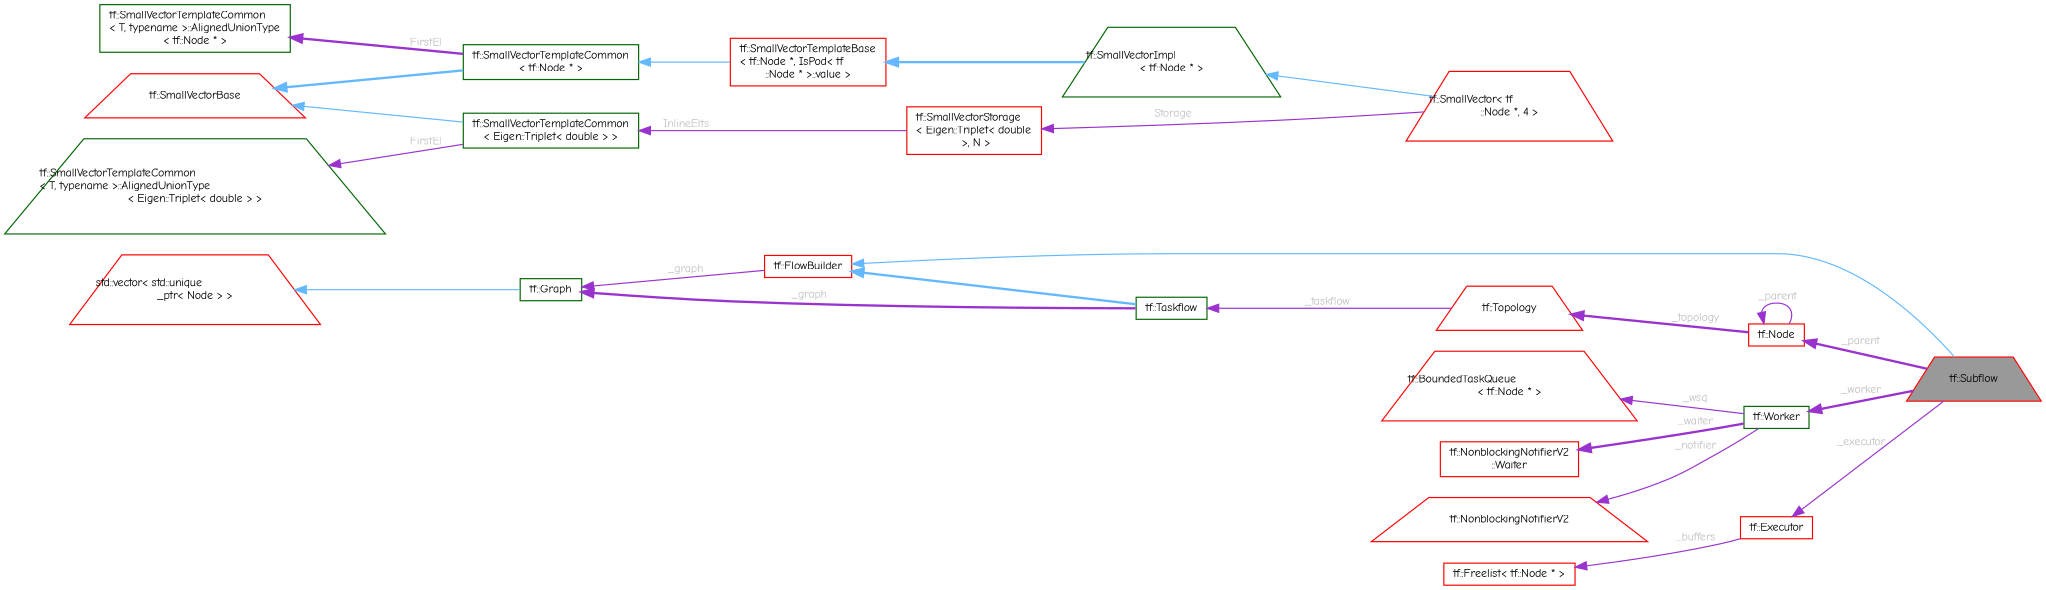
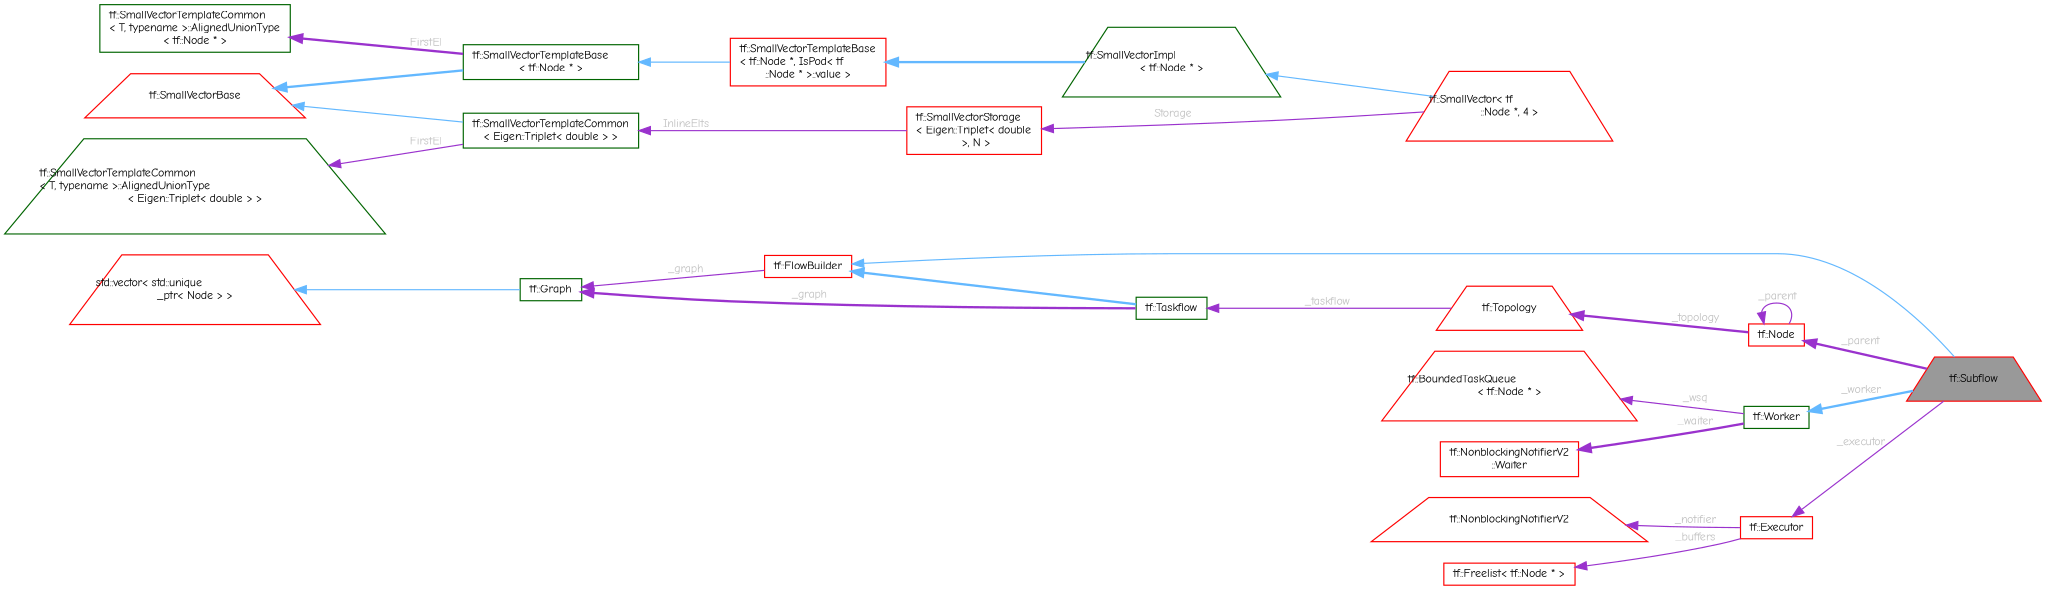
(551, 62) -> (551, 62)
(1867, 400) -> (1867, 400)
(1686, 471) -> (1689, 527)
